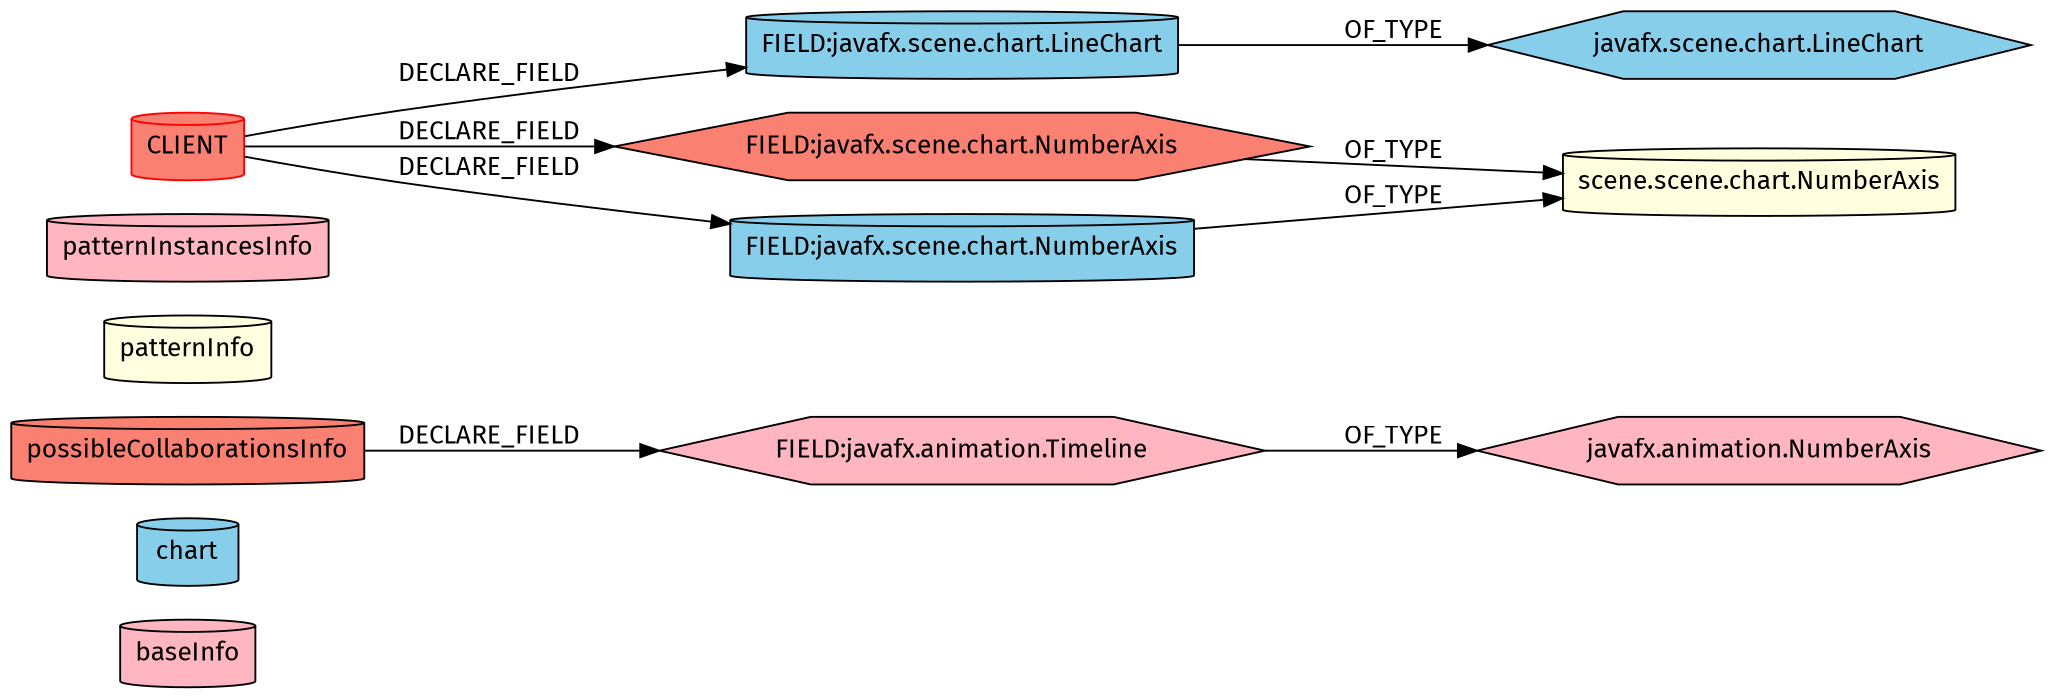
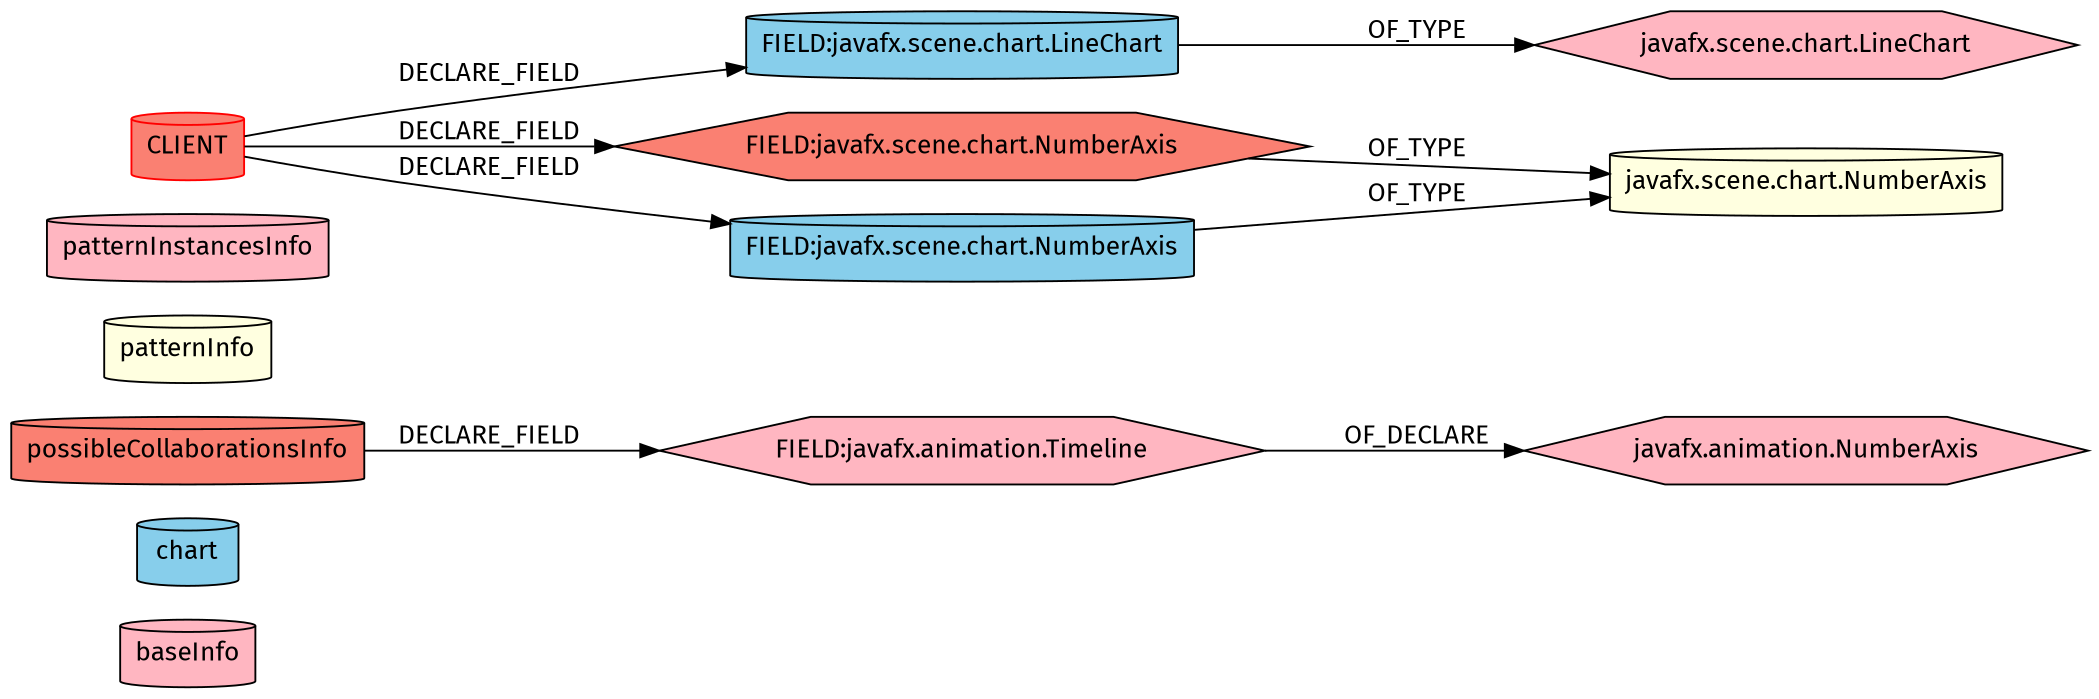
(1759, 45) -> (1806, 45)
(1759, 182) -> (1806, 182)
(1394, 437) -> (1417, 437)
